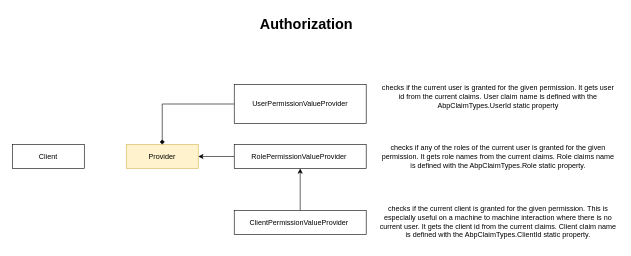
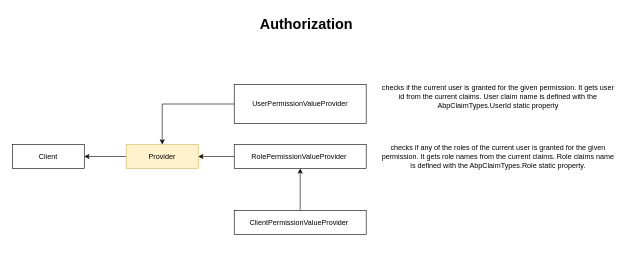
(162, 138) -> (162, 138)
none -> (107, 156)
(498, 222) -> none
